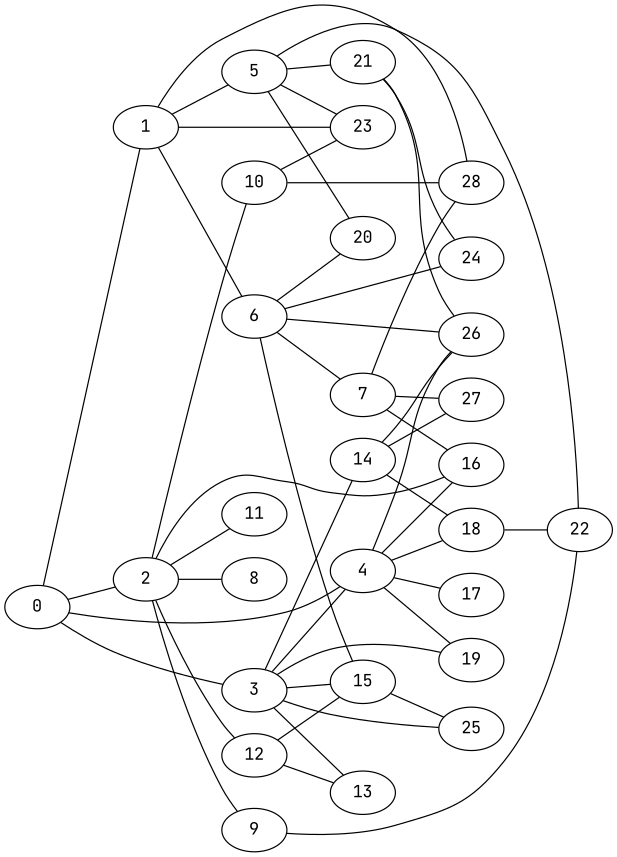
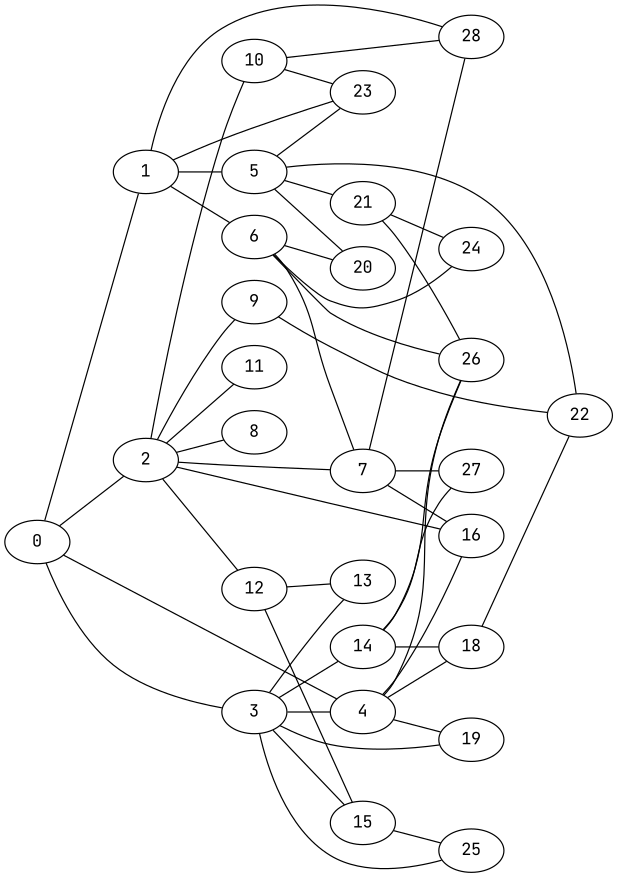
none -> (254, 466)
(300, 501) -> none
(471, 595) -> none
